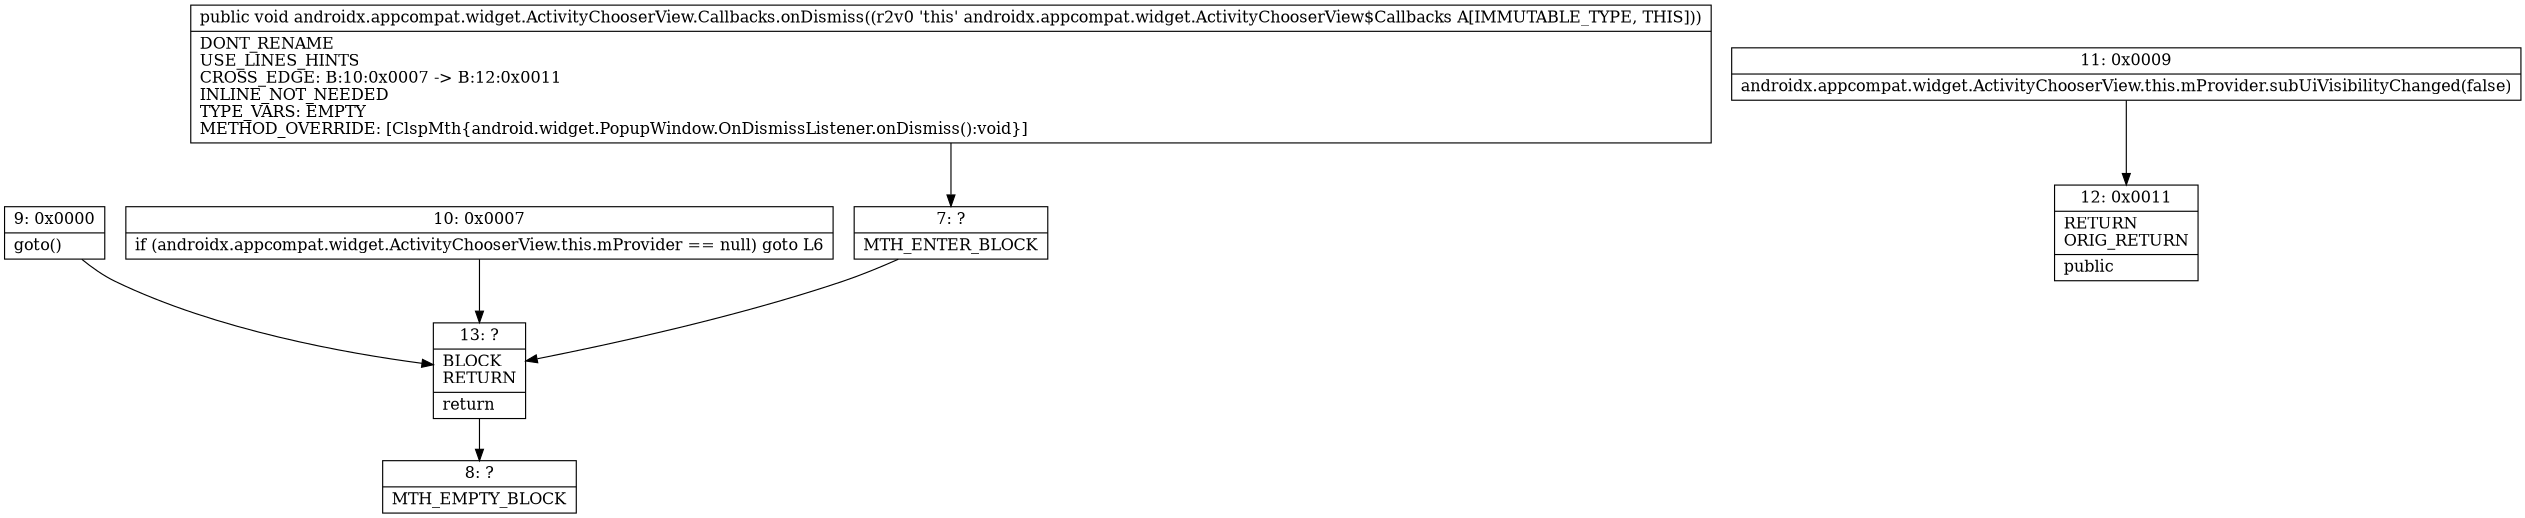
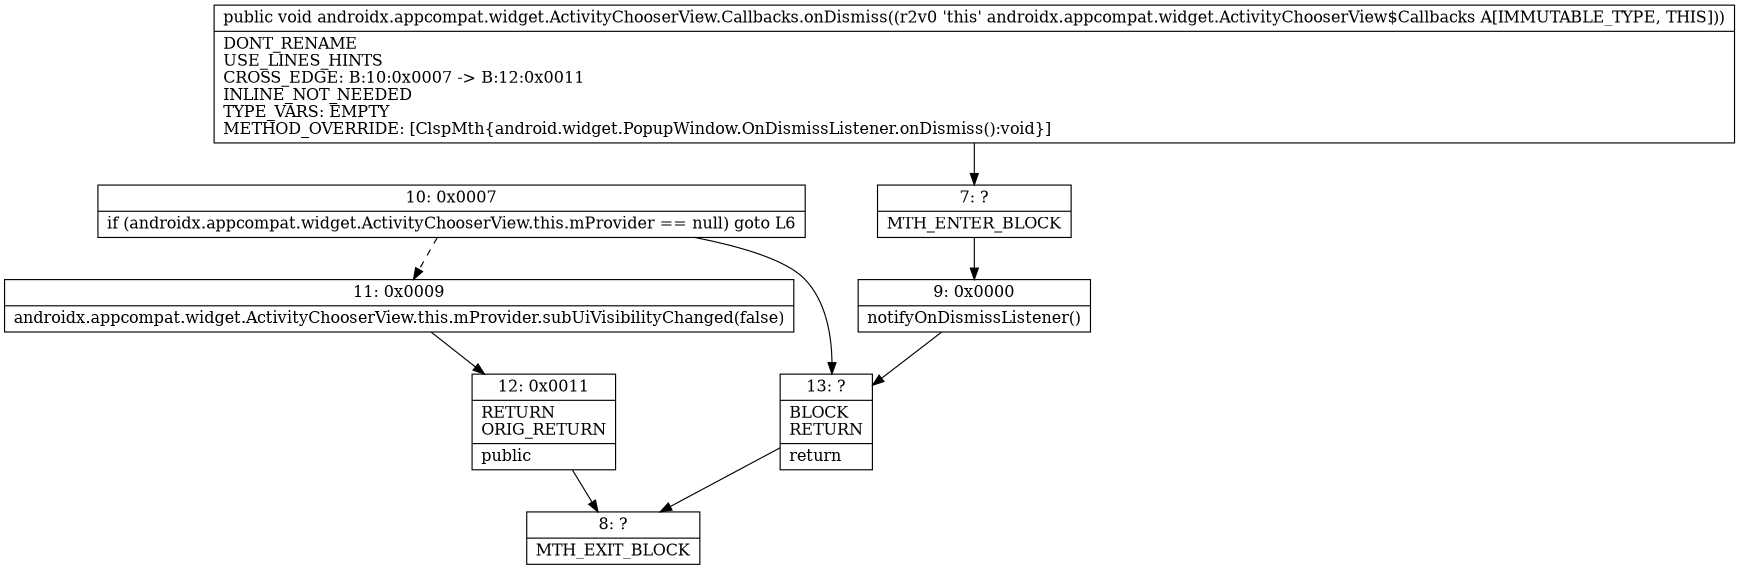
(38, 245) -> (974, 318)
none -> (428, 253)
(720, 317) -> (974, 253)
none -> (582, 486)
(479, 499) -> (613, 551)
